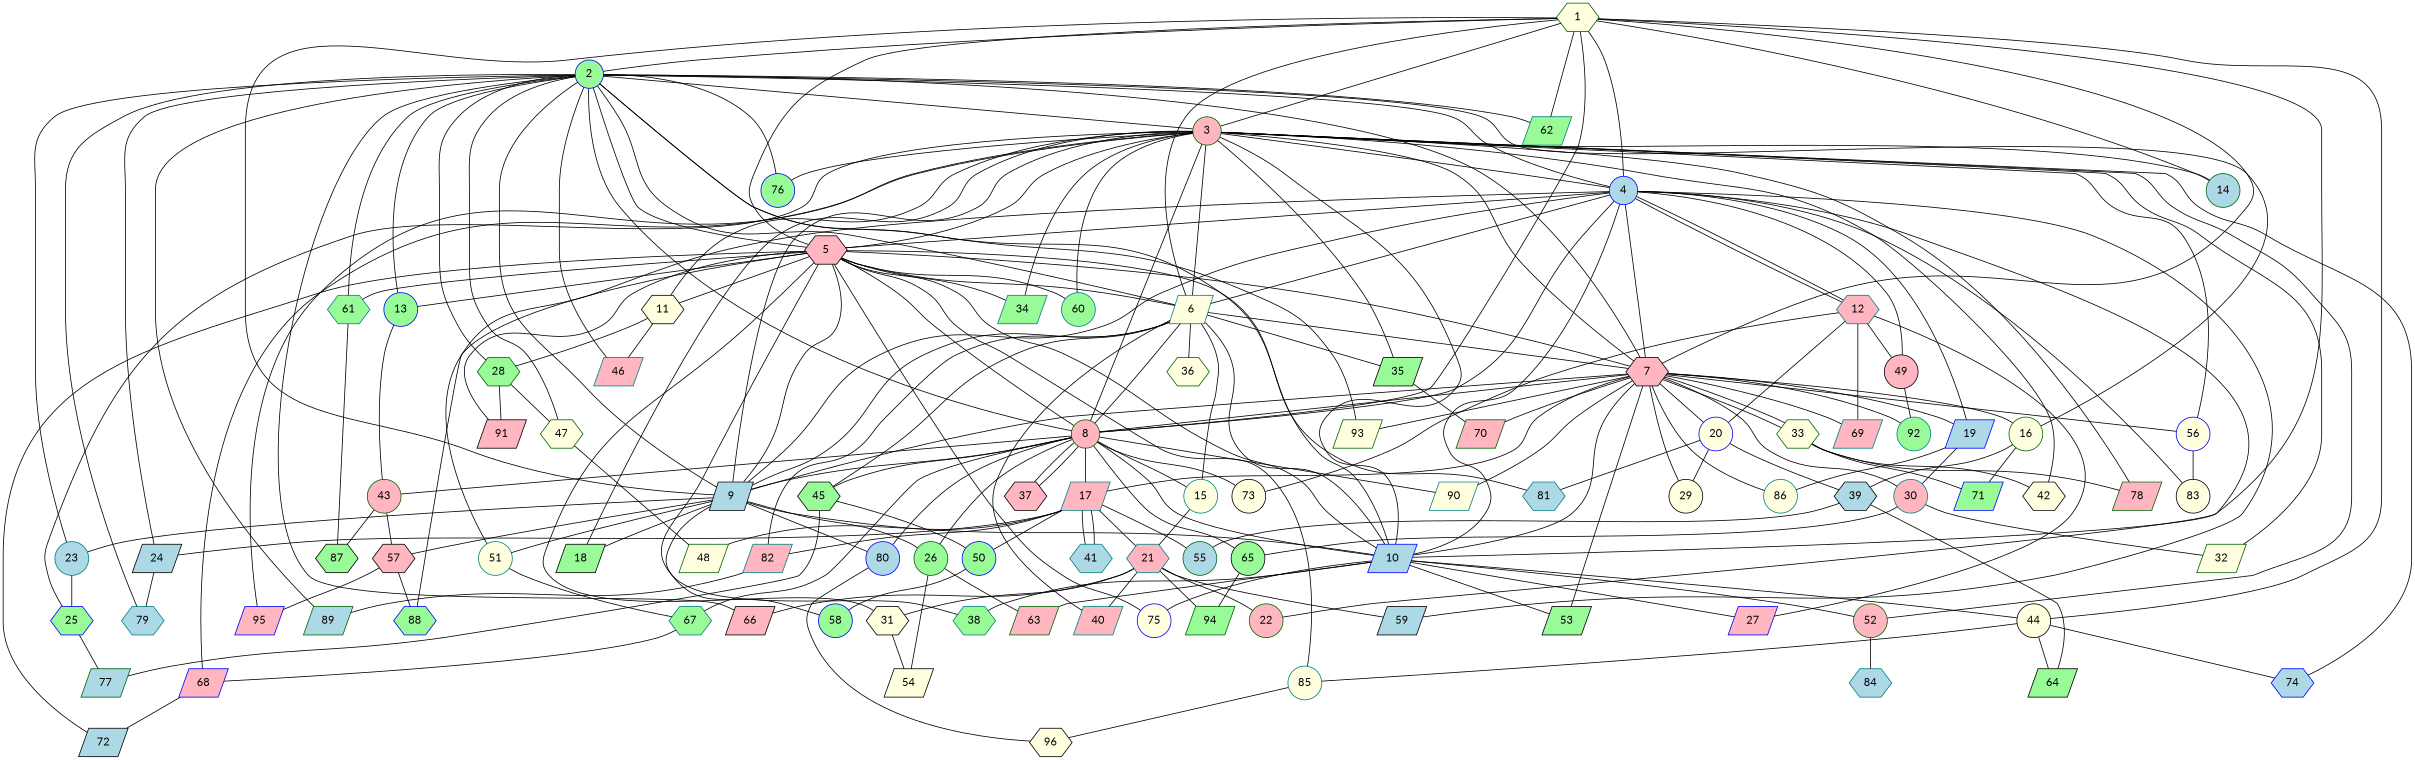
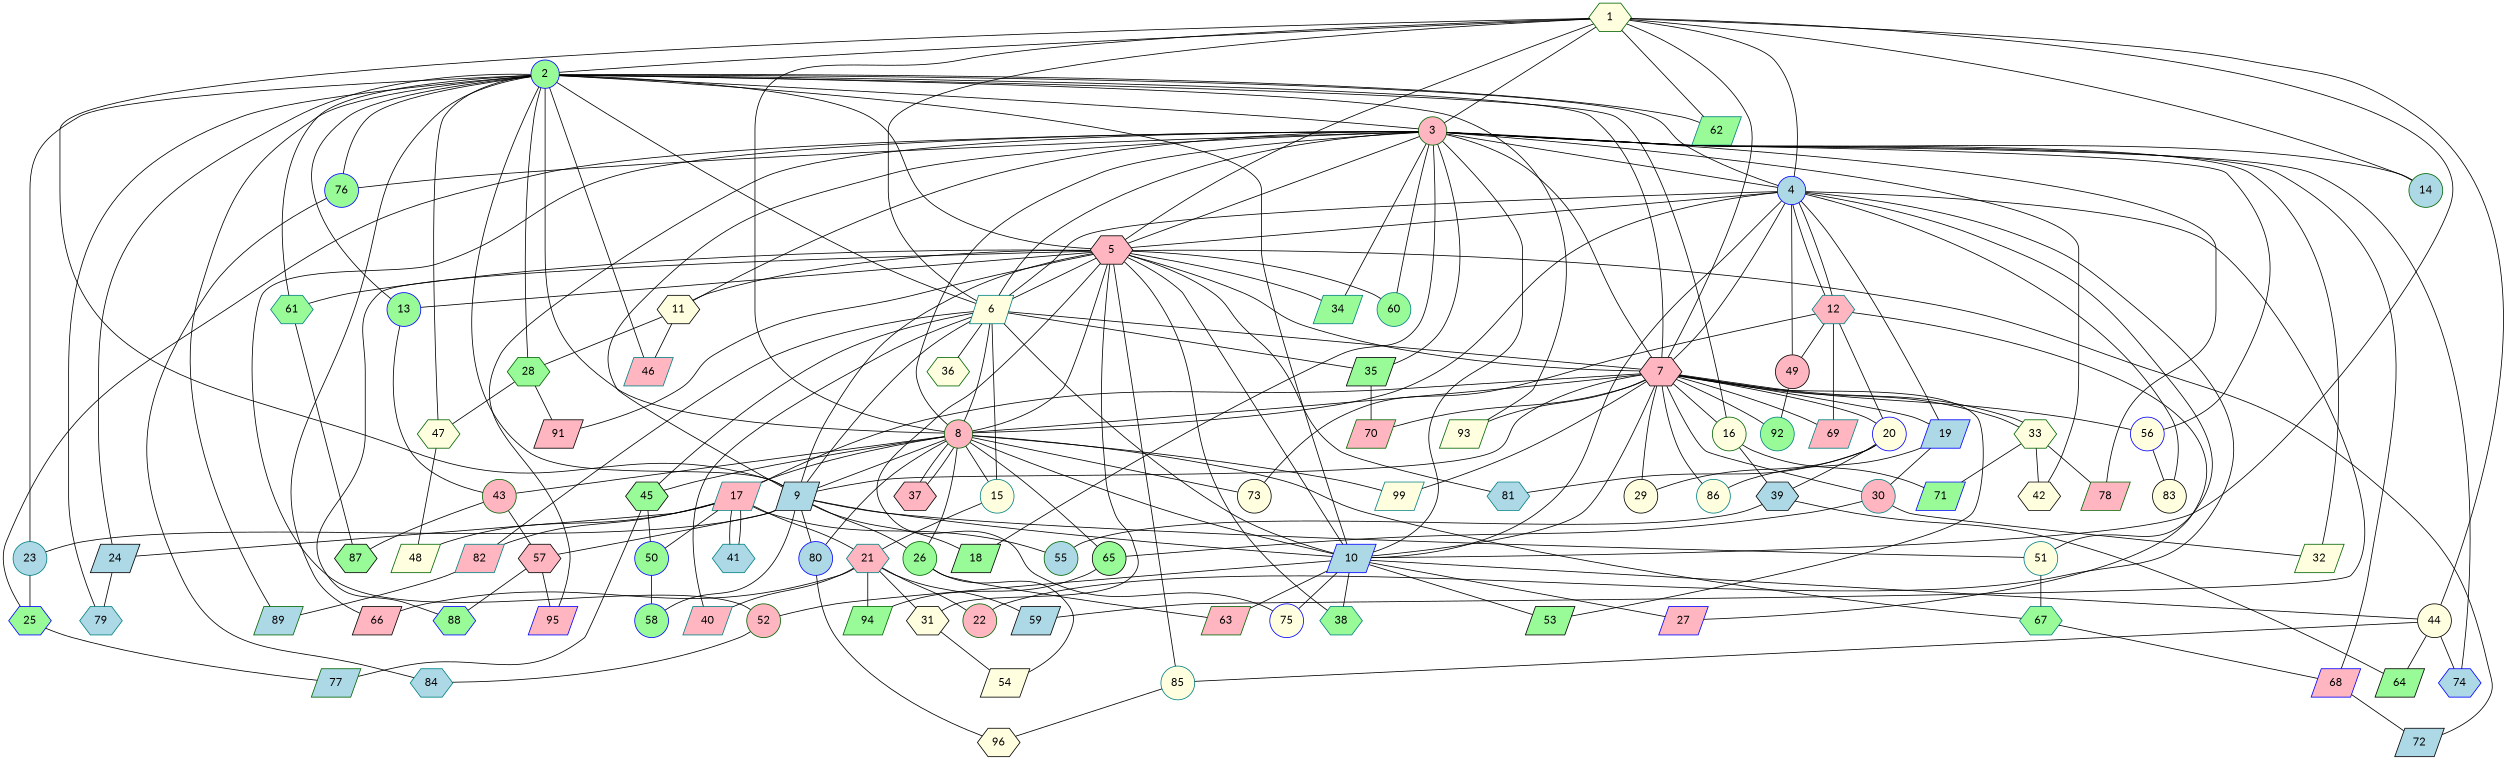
(1174, 288) -> none
none -> (151, 486)
(1454, 496) -> (1399, 496)
